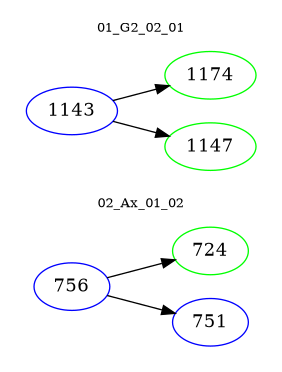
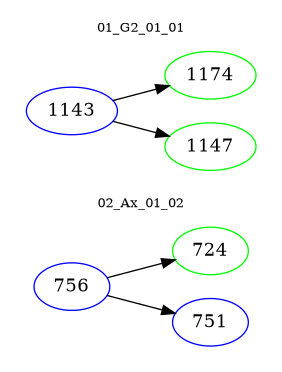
(141, 28) -> (141, 28)
